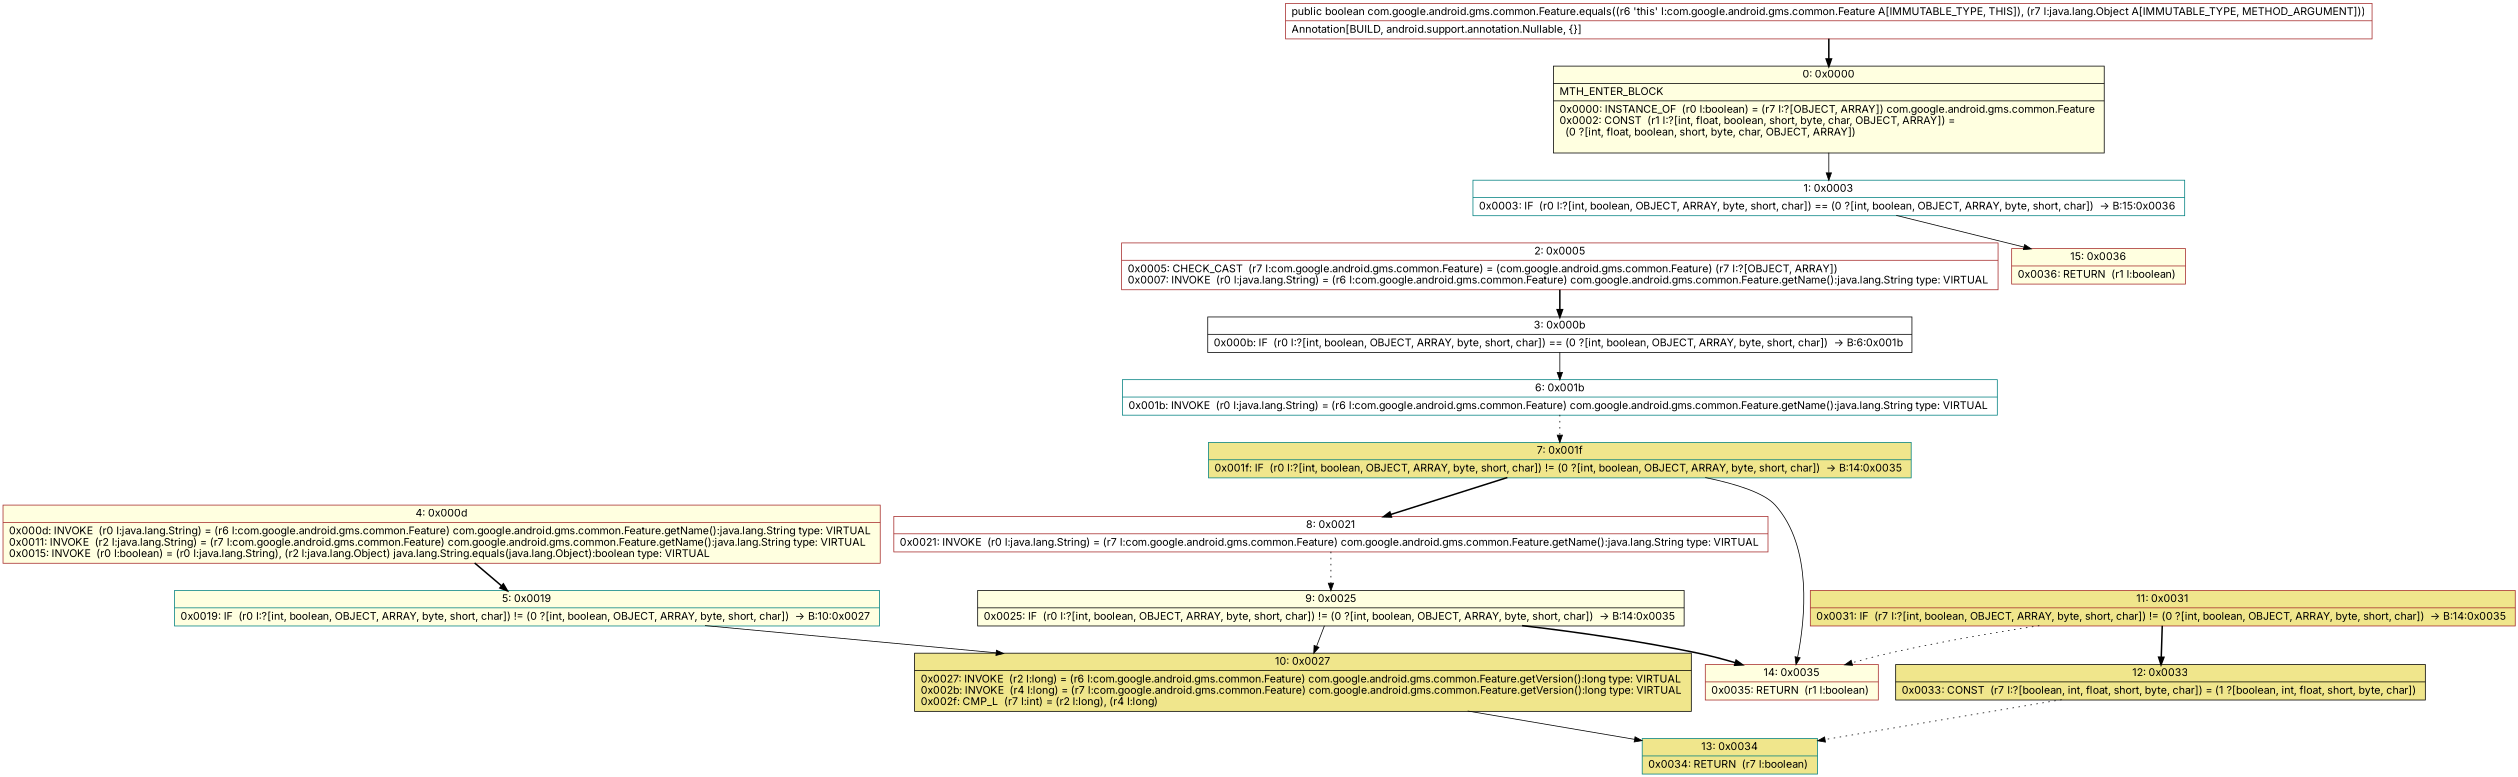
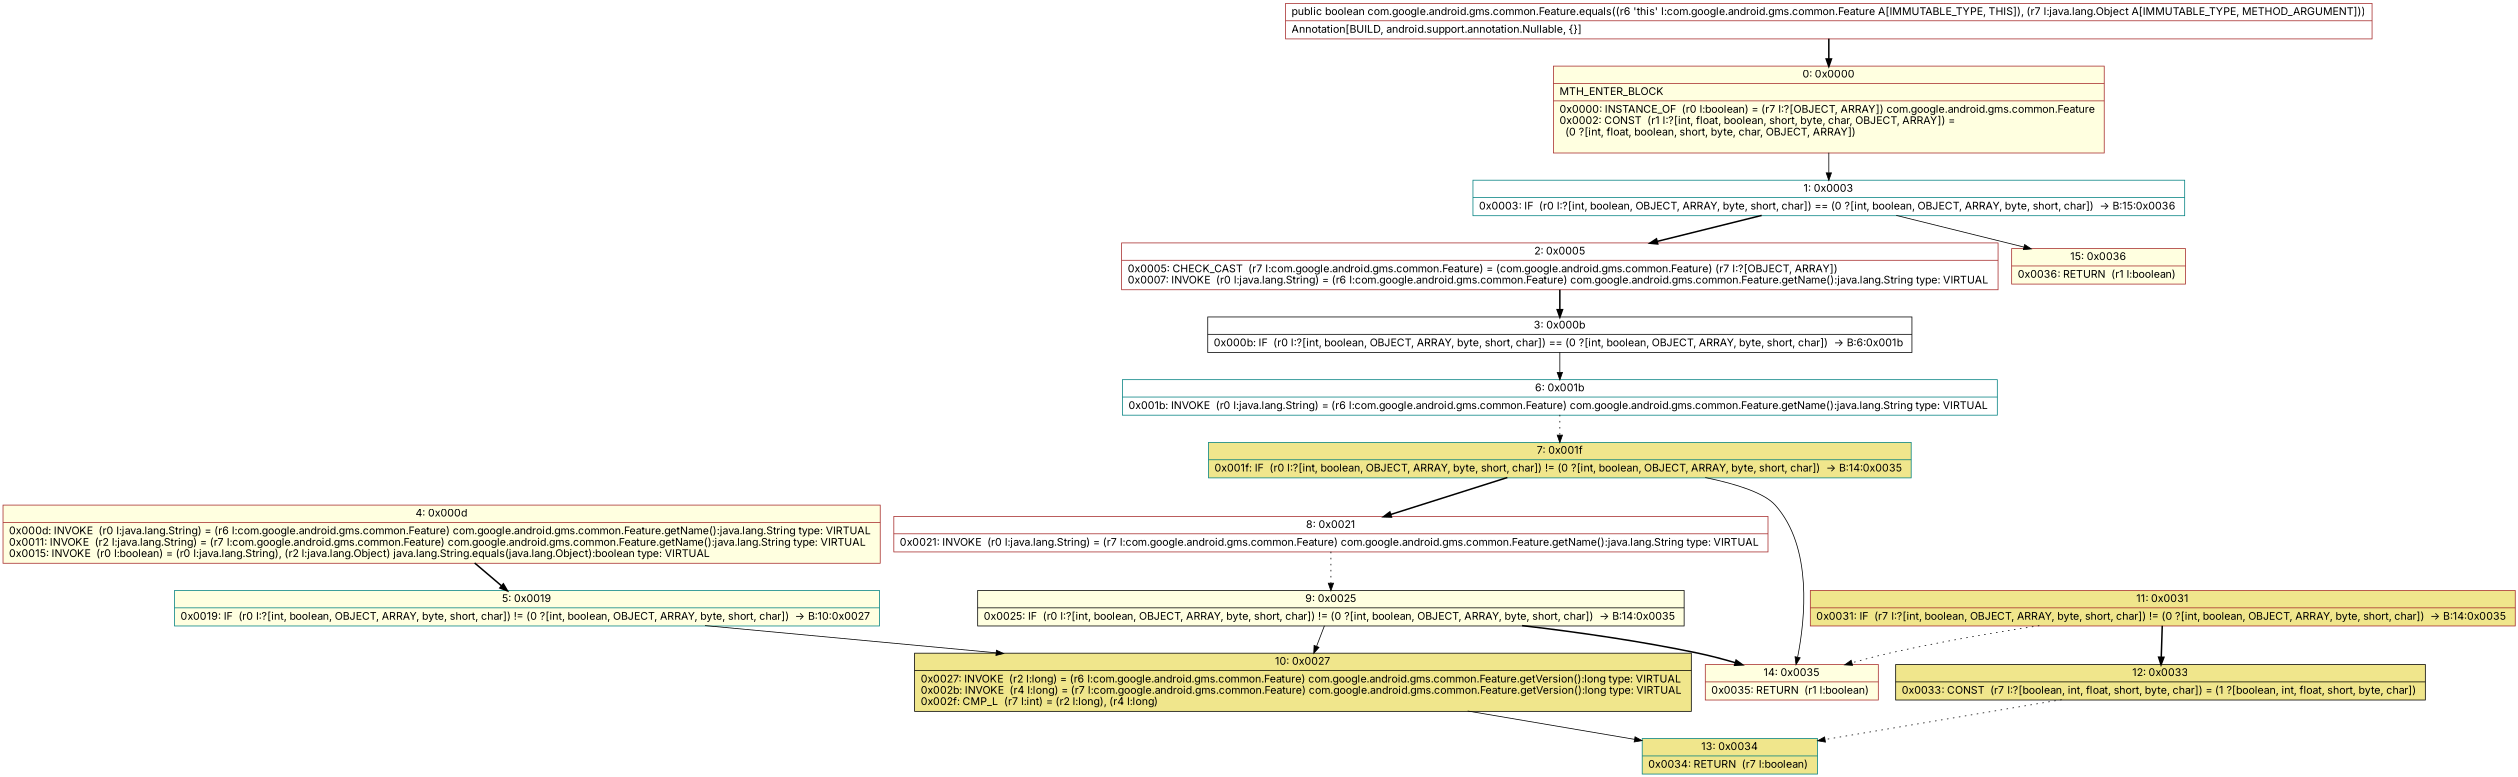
(1829, 110) -> (1829, 110)
none -> (1709, 228)
